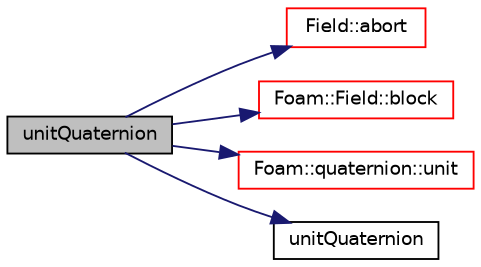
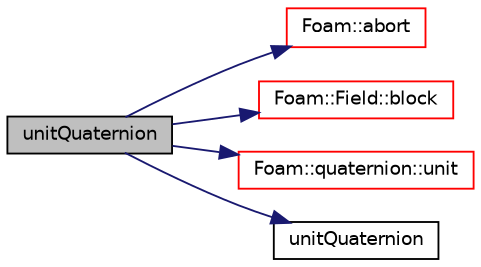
(356, 28) -> (356, 28)
